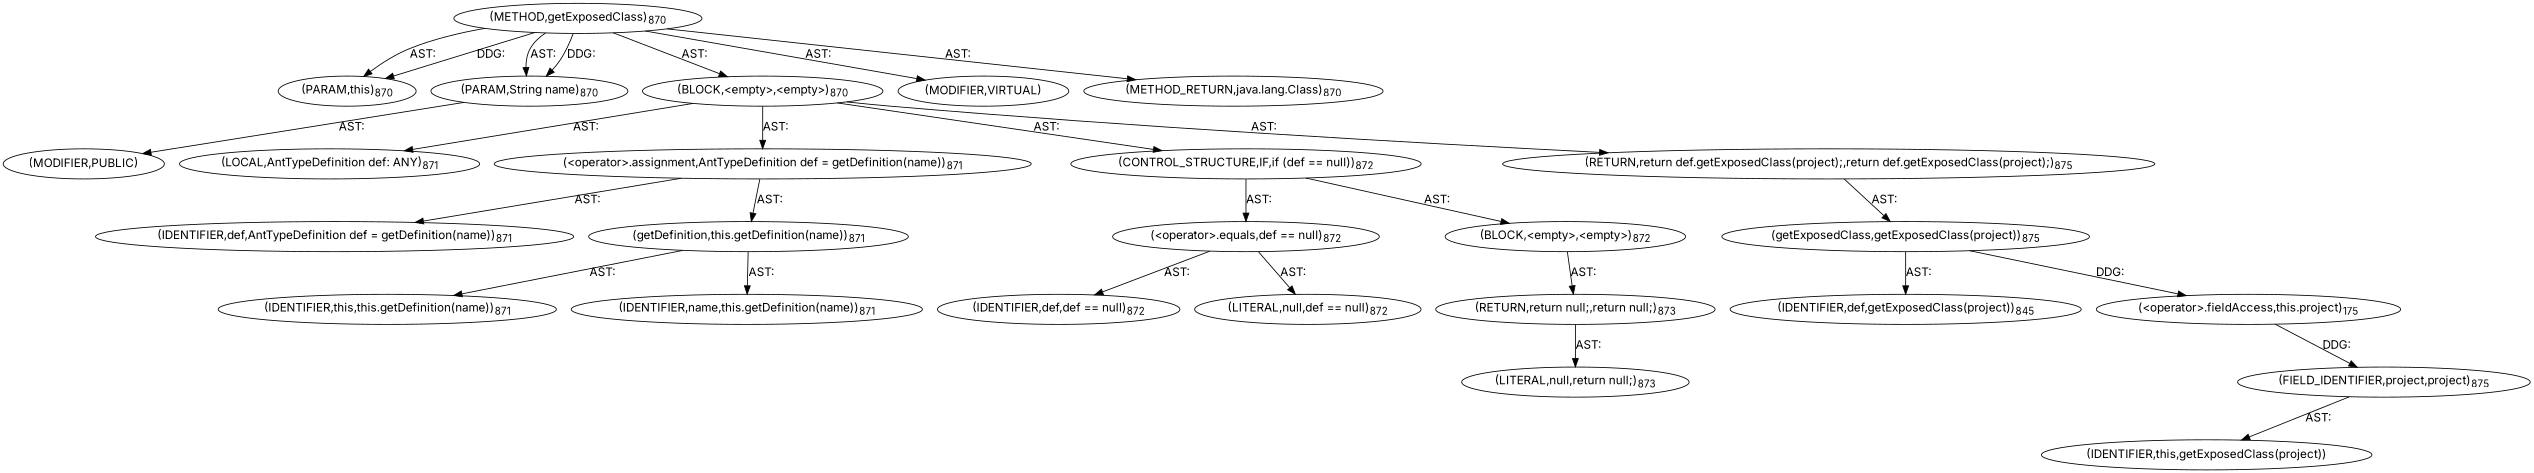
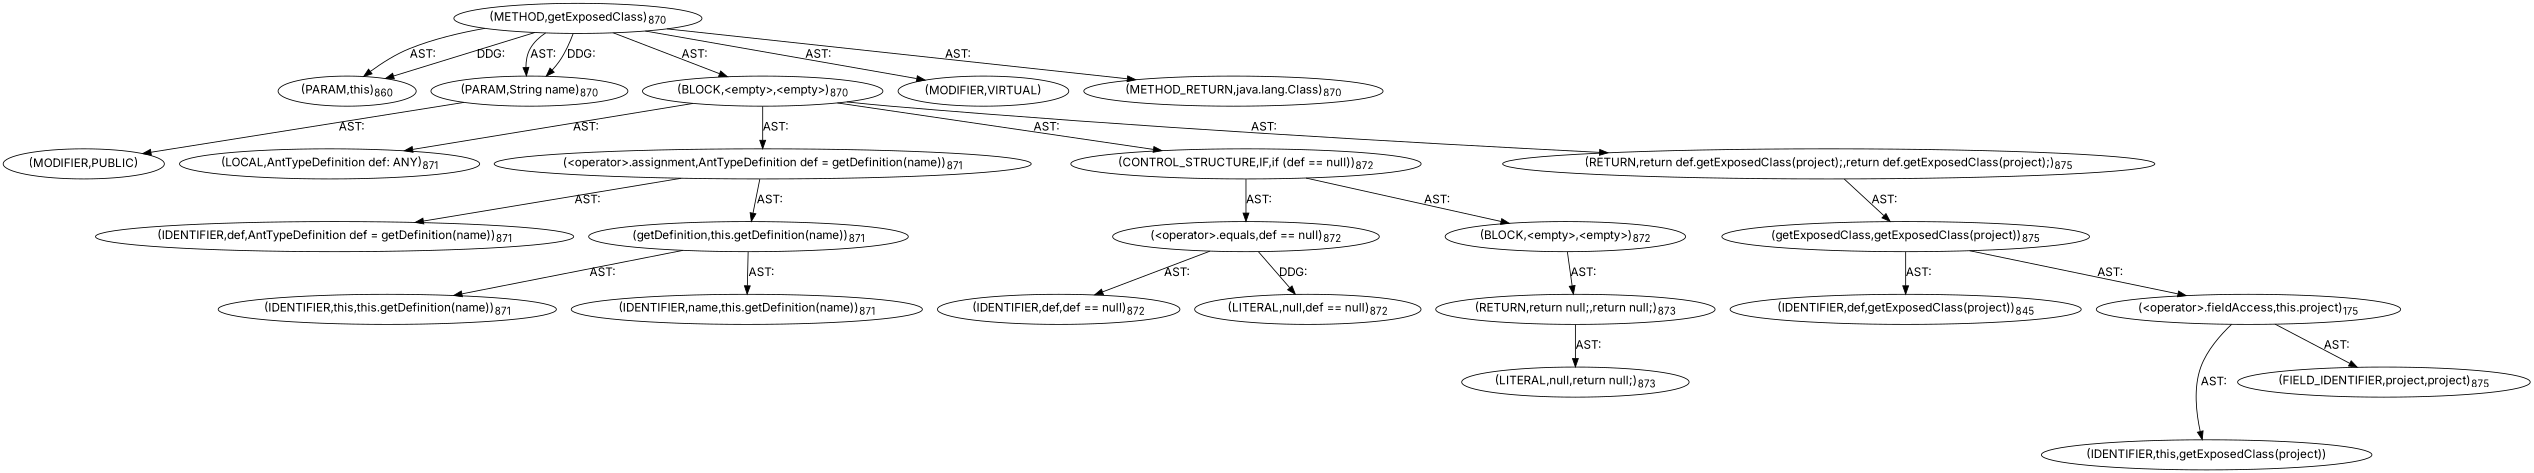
(384, 90) -> (384, 90)
(1295, 273) -> (1295, 273)
(2112, 273) -> (2112, 273)
(2338, 346) -> (2338, 346)
(2299, 417) -> (2199, 373)
